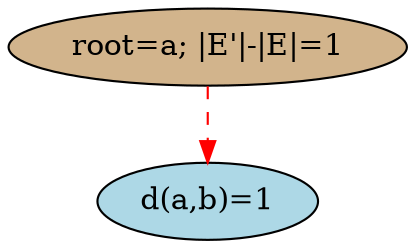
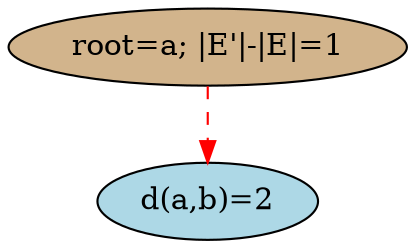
(208, 201) -> (208, 201)
